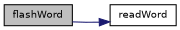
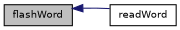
(86, 22) -> (96, 8)
